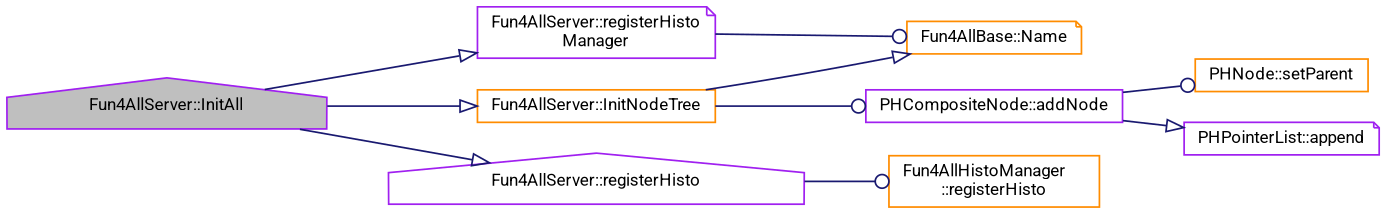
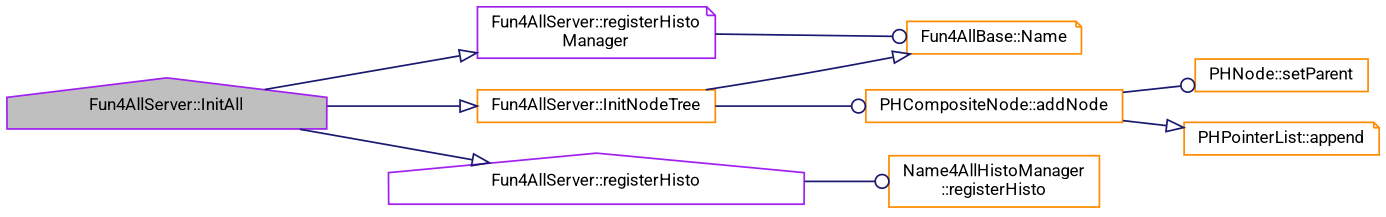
(994, 106) -> (994, 106)
(1282, 139) -> (1282, 139)
(994, 181) -> (994, 181)
